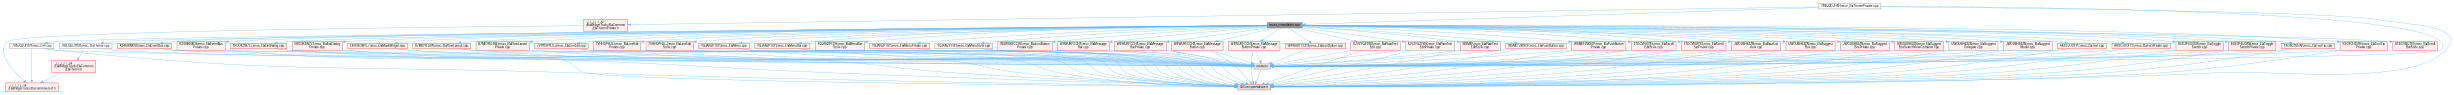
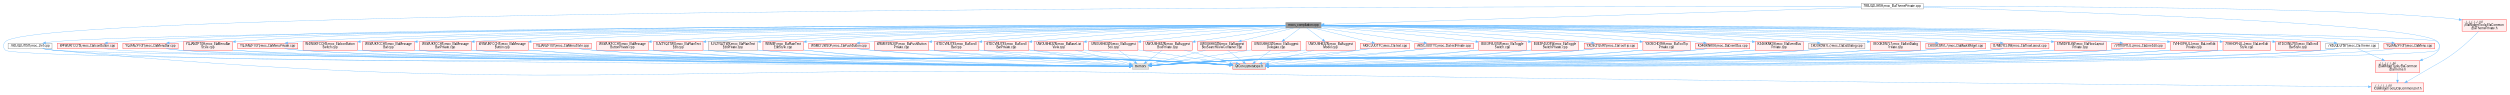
(1125, 32) -> (1894, 30)
(259, 46) -> (1837, 46)
(503, 46) -> (2080, 46)
(964, 46) -> (562, 46)
(1025, 46) -> (330, 46)
(1654, 46) -> (957, 46)
(1973, 46) -> (1276, 46)
(2028, 46) -> (1331, 46)
(995, 58) -> none
(1259, 76) -> (1803, 64)
